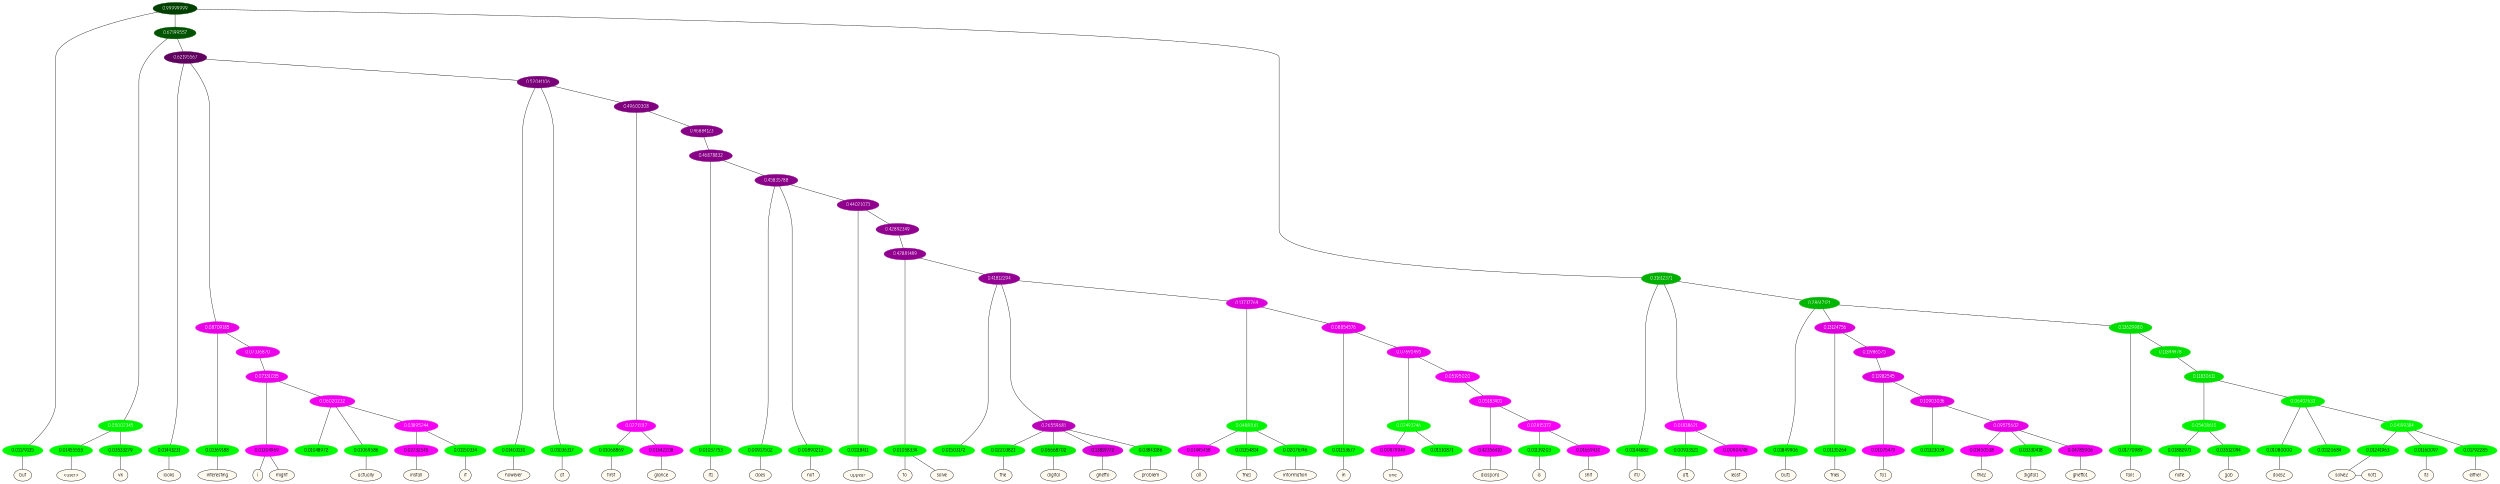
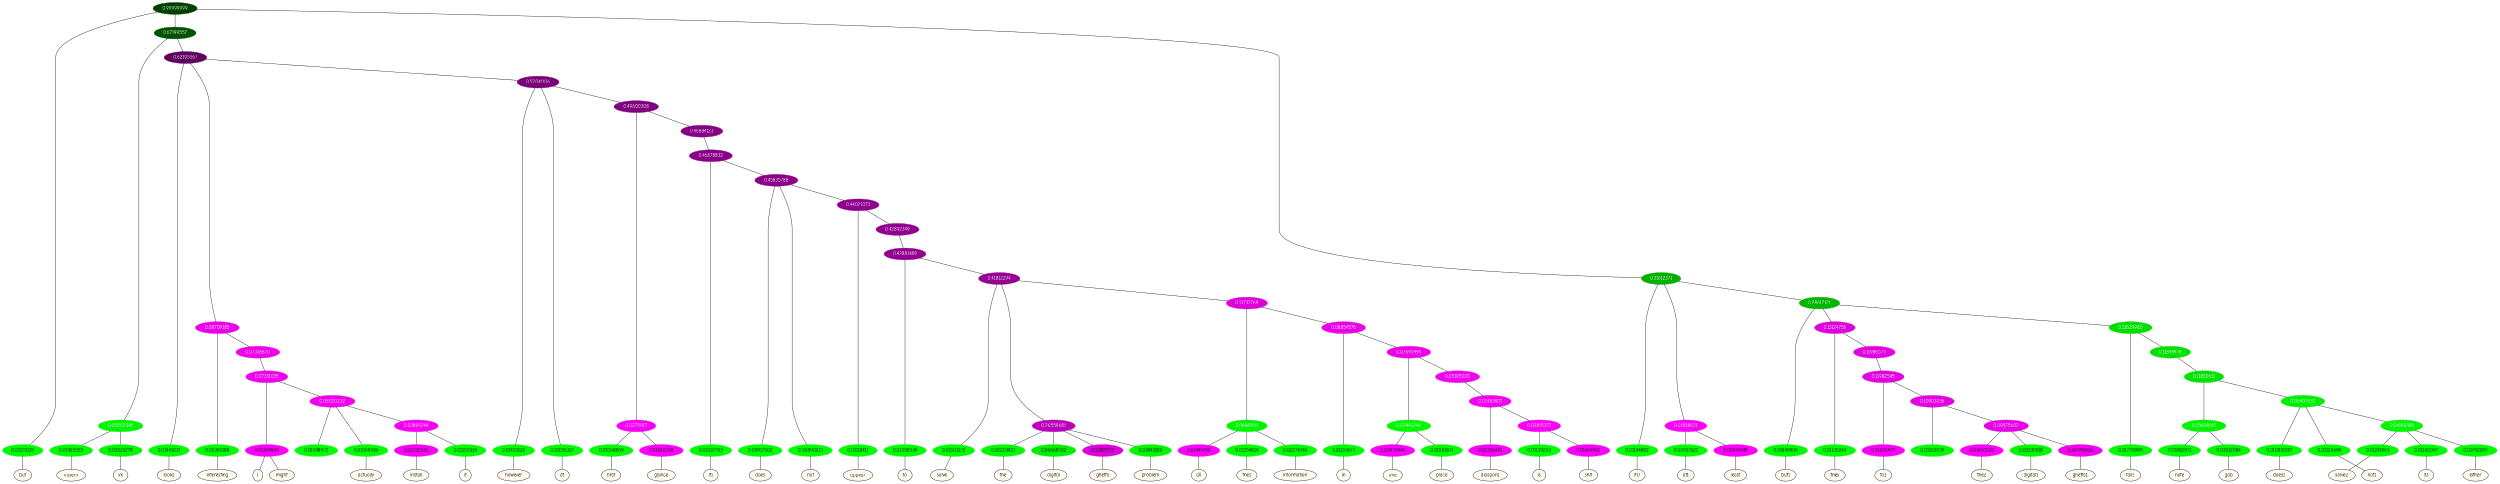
(217, 450) -> (217, 450)
(1490, 450) -> (1490, 450)
(2229, 450) -> (2229, 450)
(924, 463) -> (948, 463)
none -> (1442, 475)
(2279, 475) -> (2279, 475)
(2358, 475) -> (2352, 463)
